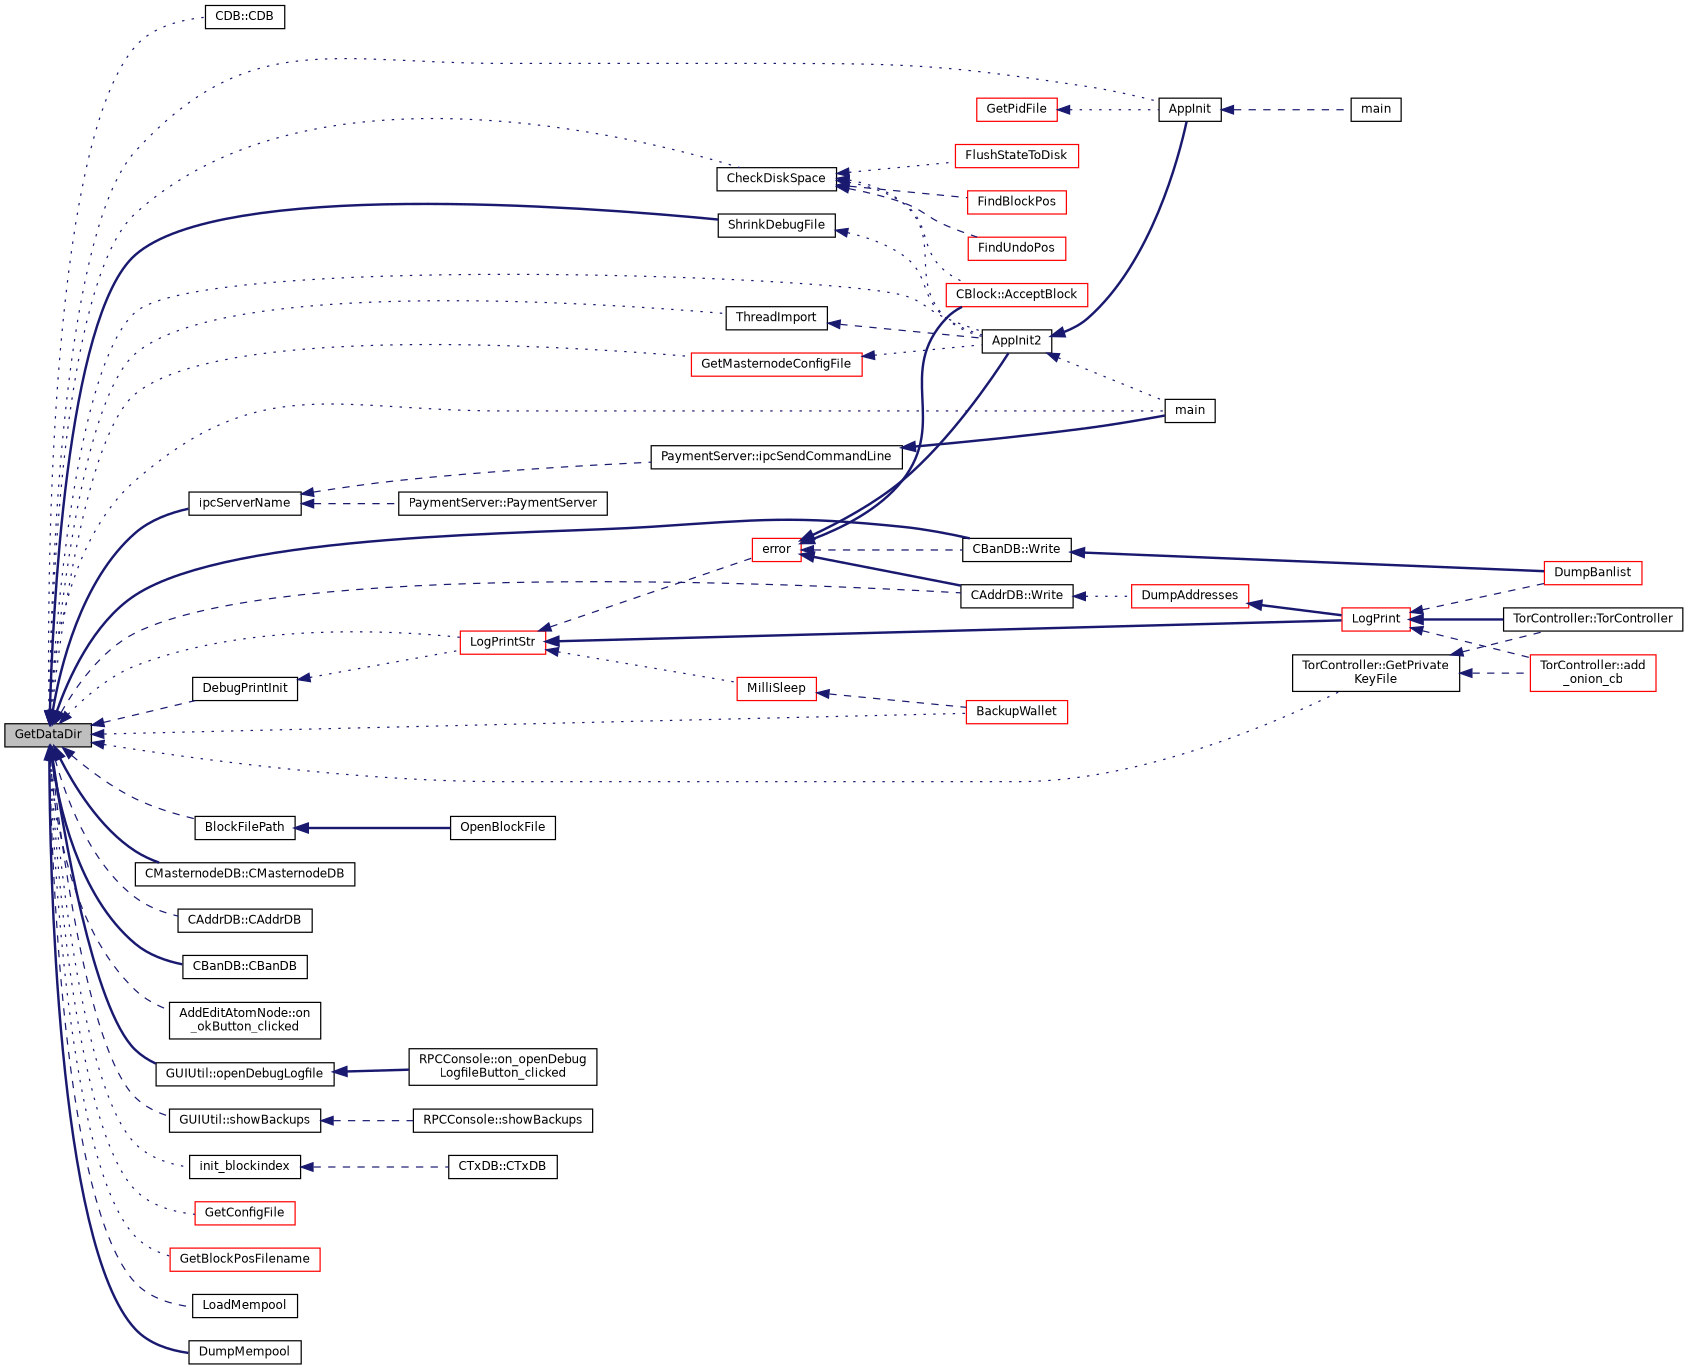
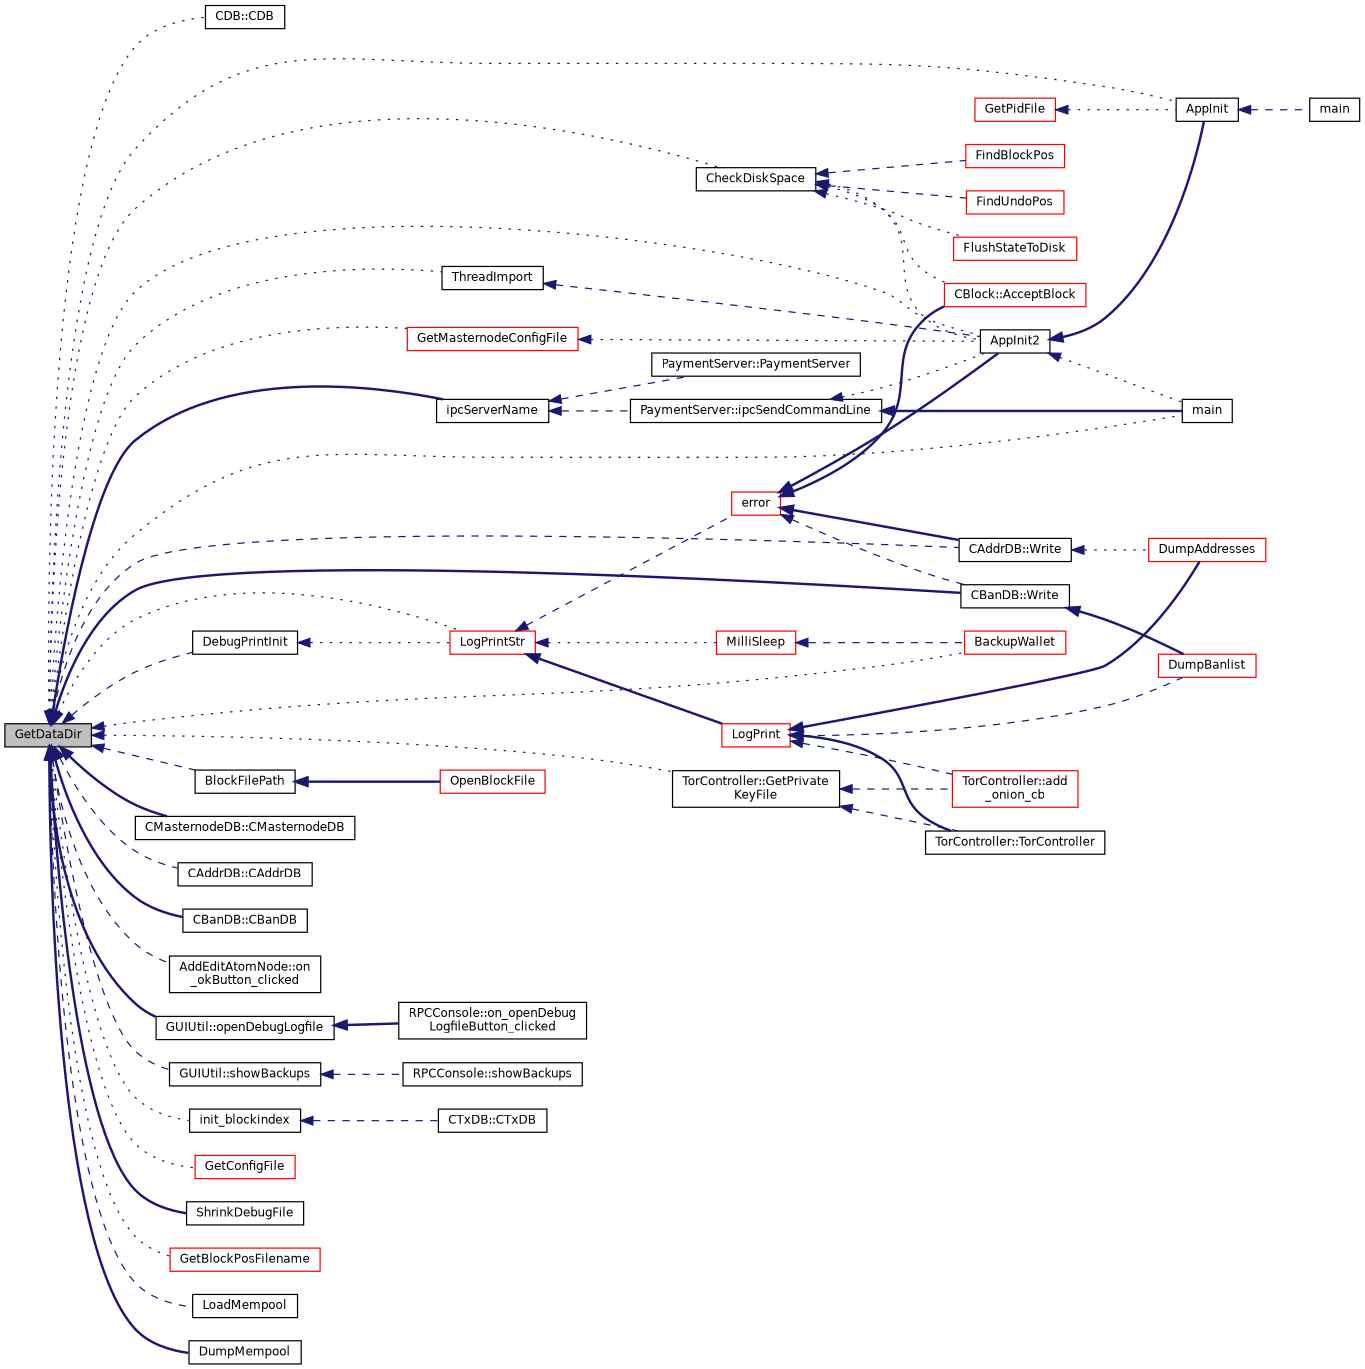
(917, 269) -> (914, 378)
(1302, 610) -> (1024, 685)
(503, 828) -> (493, 782)
